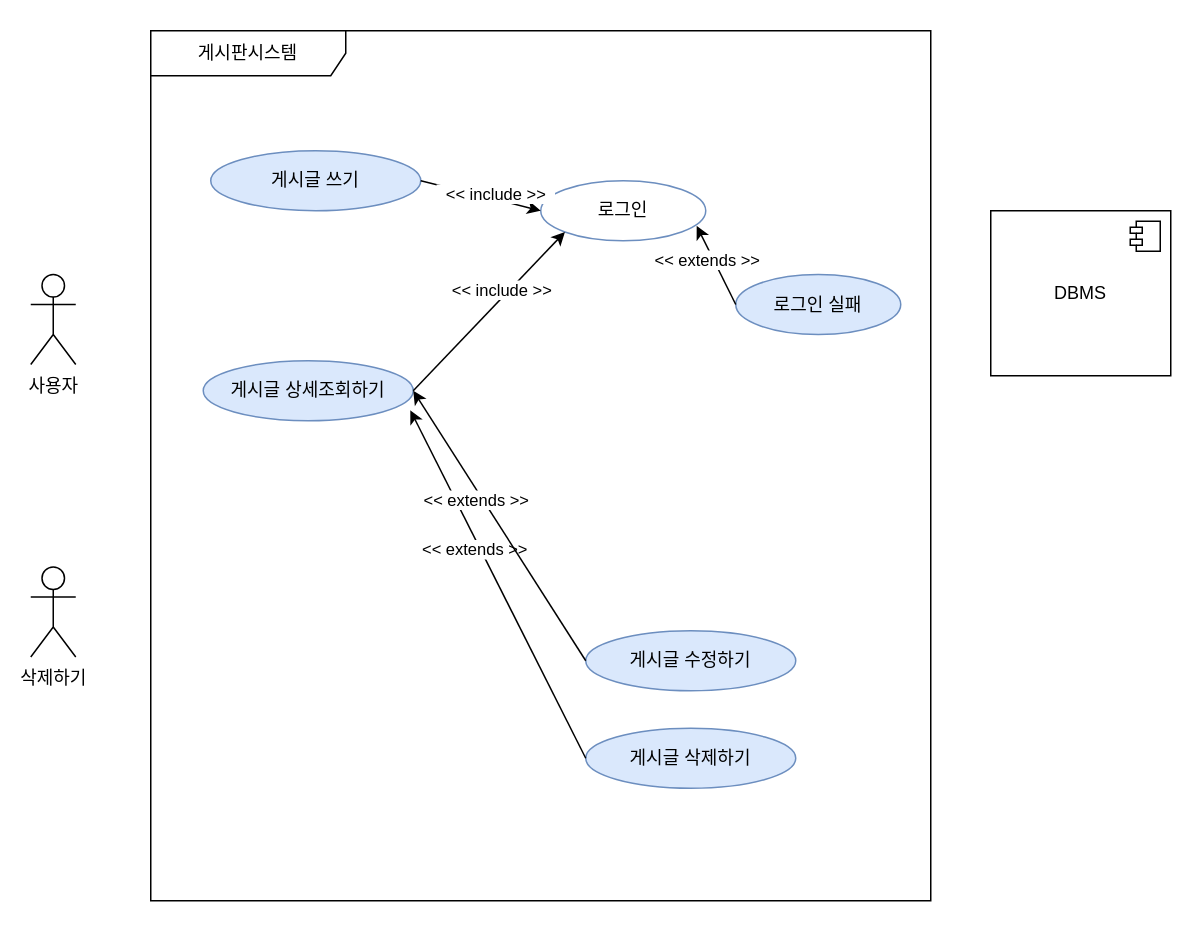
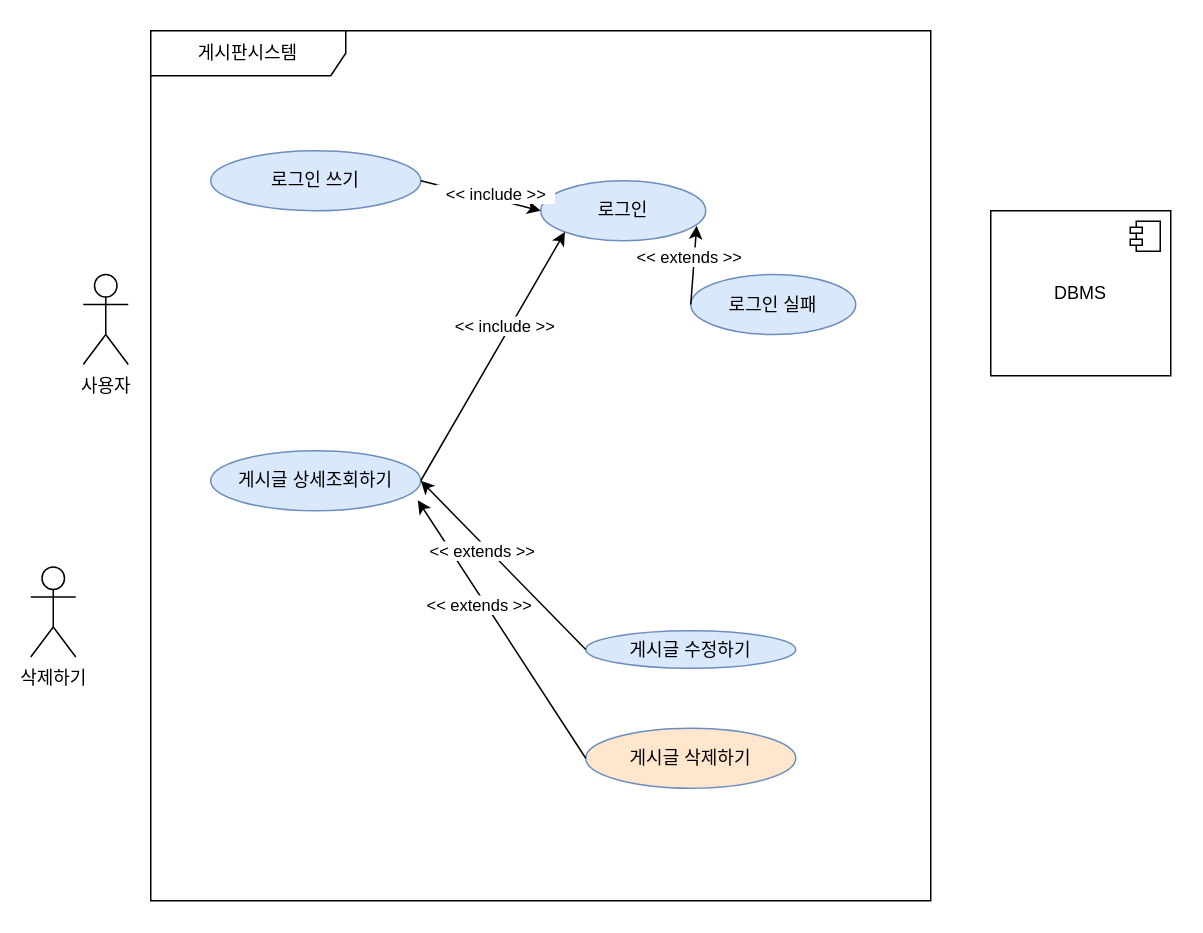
(316, 181) -> (316, 181)
(623, 211) -> (623, 211)
(818, 305) -> (773, 305)
(53, 320) -> (106, 320)
(308, 391) -> (316, 481)
(691, 661) -> (691, 650)
(691, 758) -> (691, 758)
